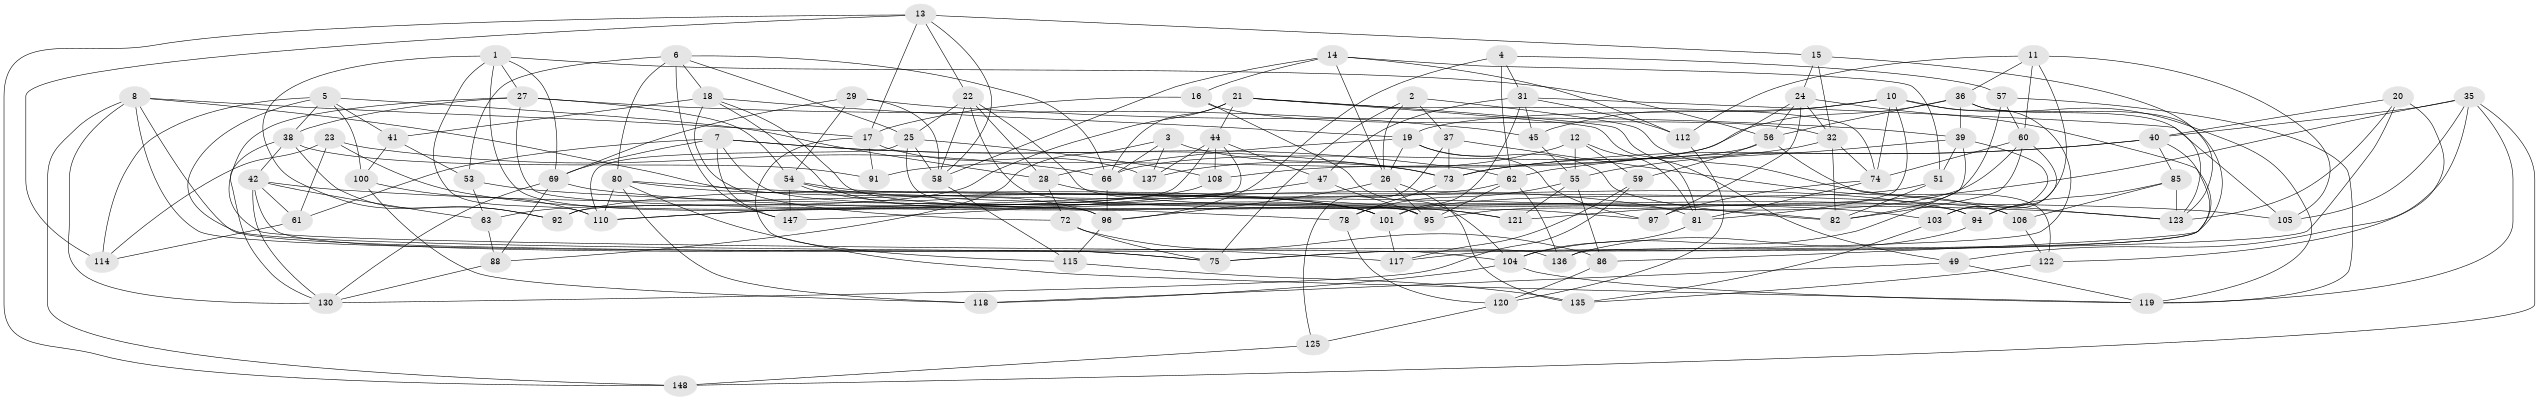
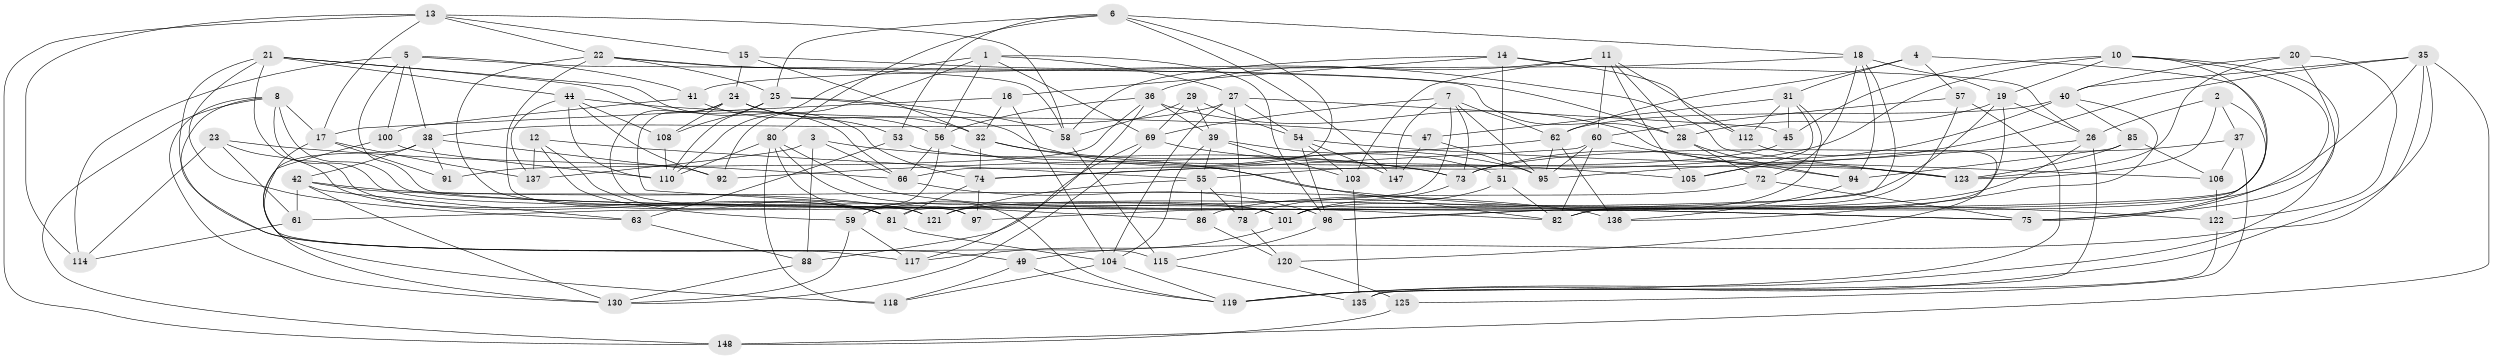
none -> (1645, 96)
